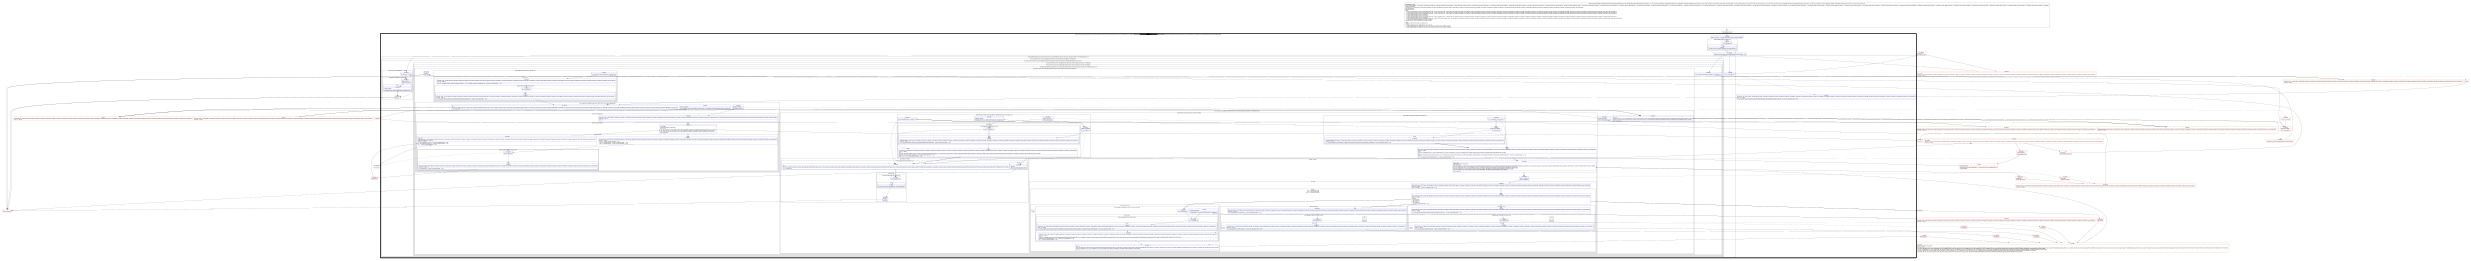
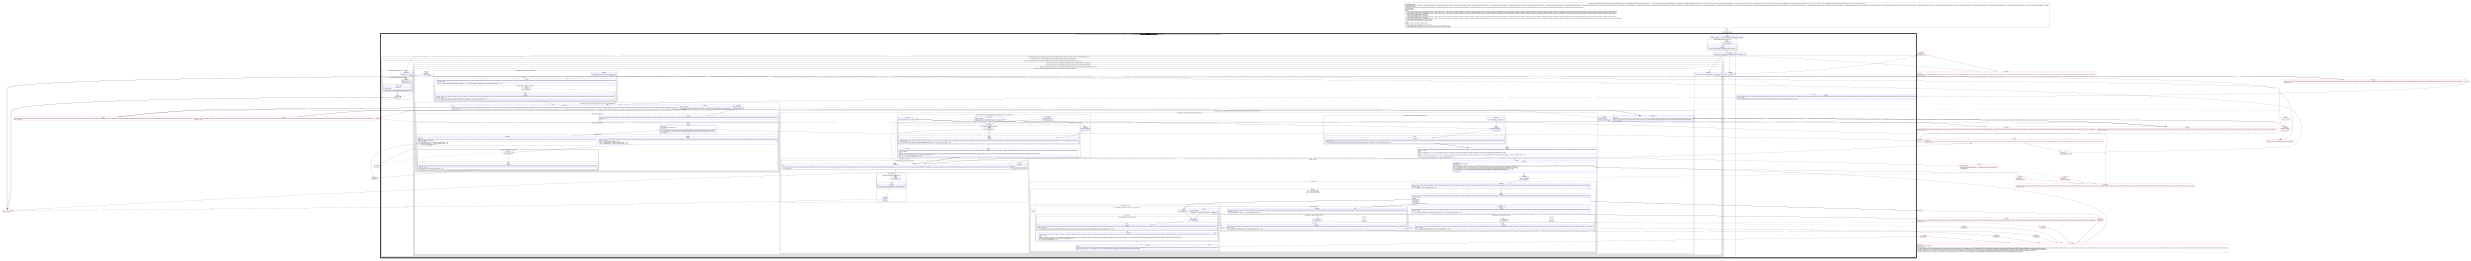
(2022, 153) -> none
